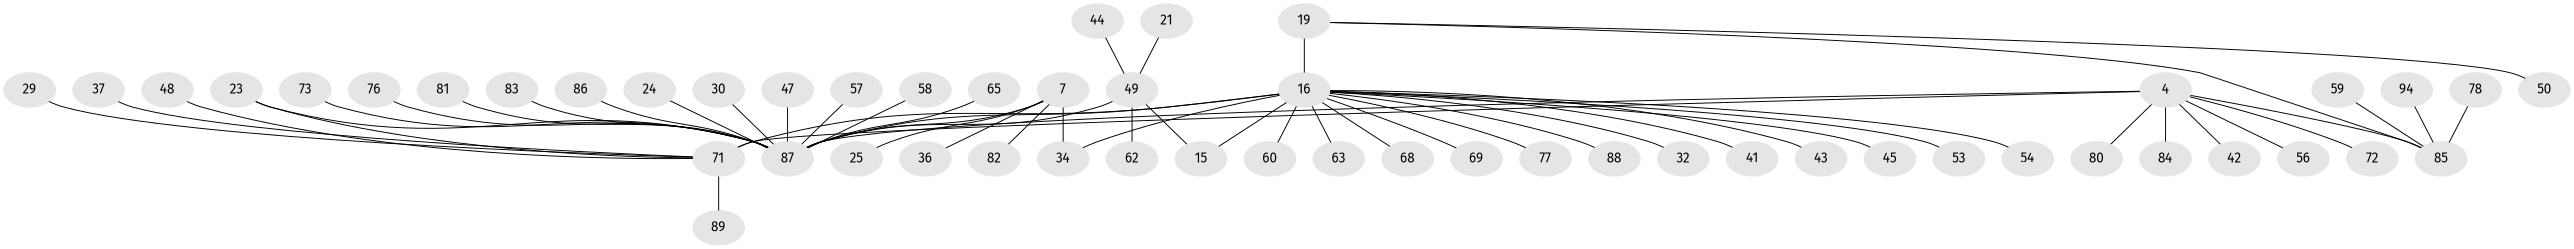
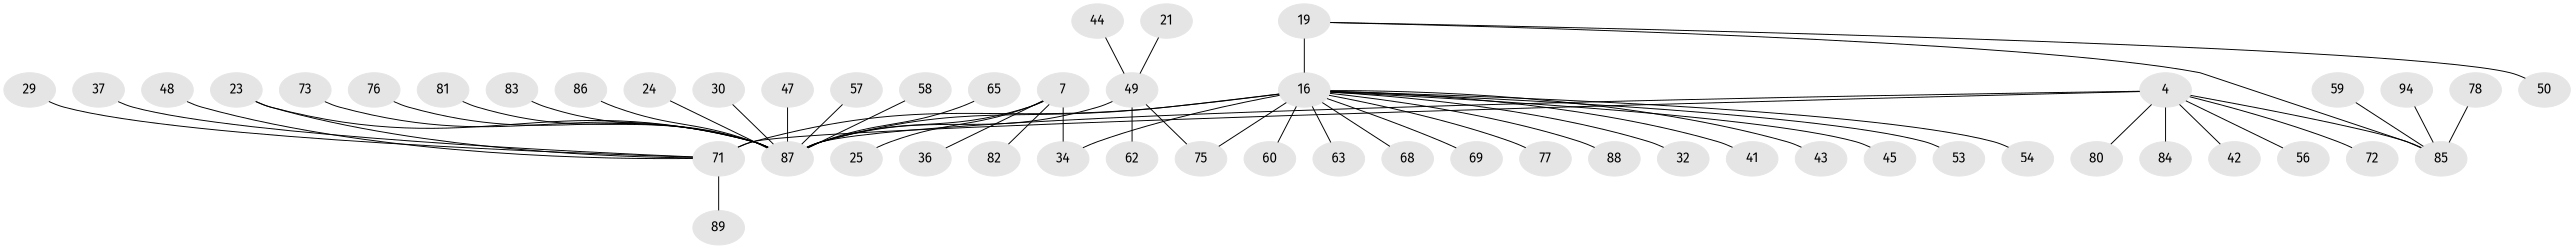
(1201, 159) -> (1201, 159)
